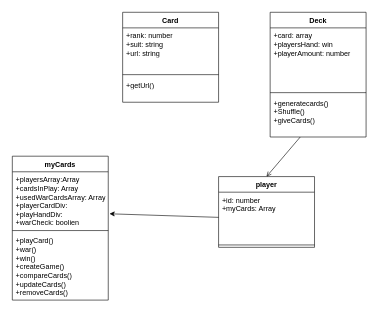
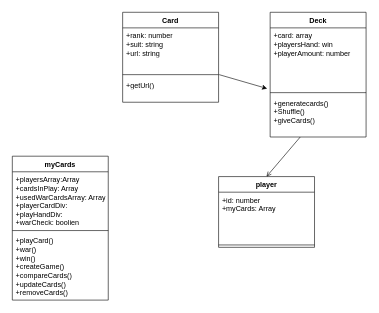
none -> (241, 81)
(192, 217) -> none
